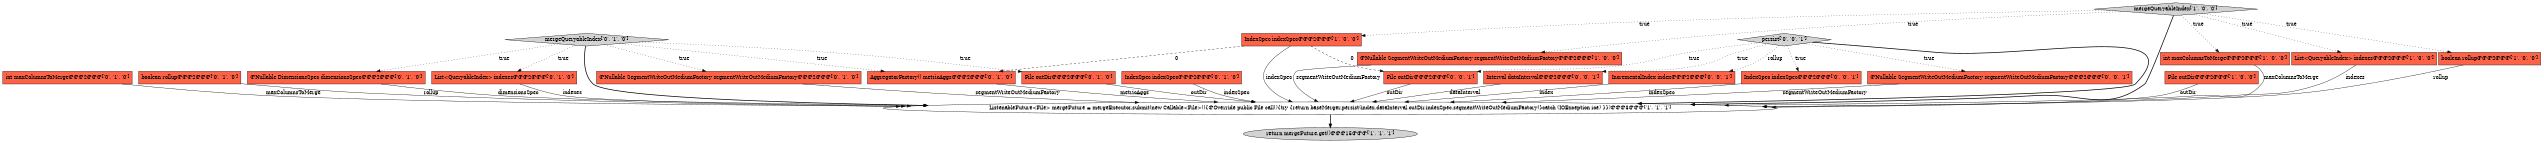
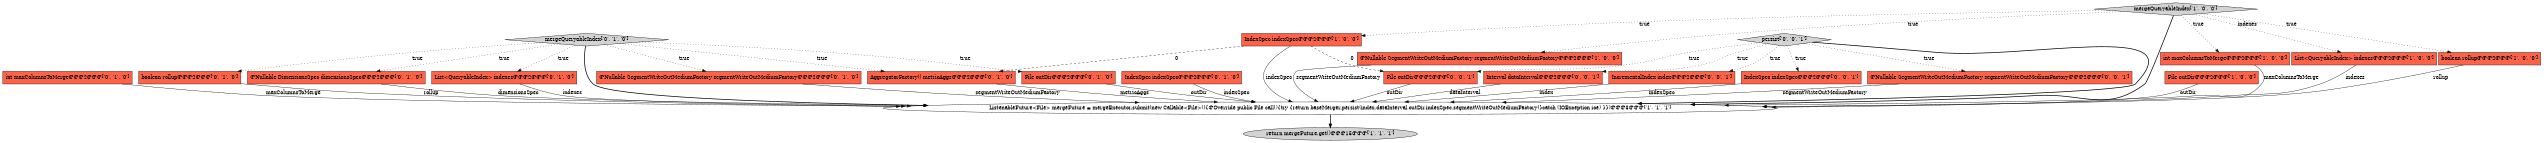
(2247, 24) -> (2247, 24)
none -> (392, 54)
(1775, 59) -> (1775, 59)
